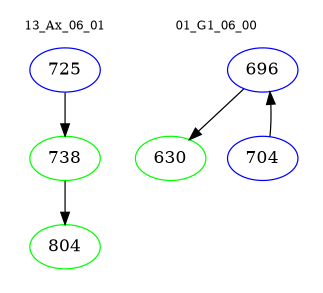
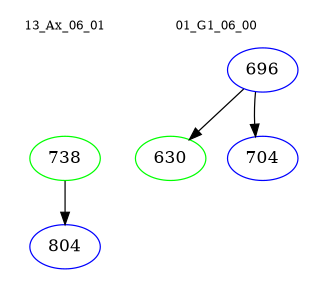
(65, 70) -> none
(271, 121) -> (255, 108)
(65, 247) -> (65, 247)
